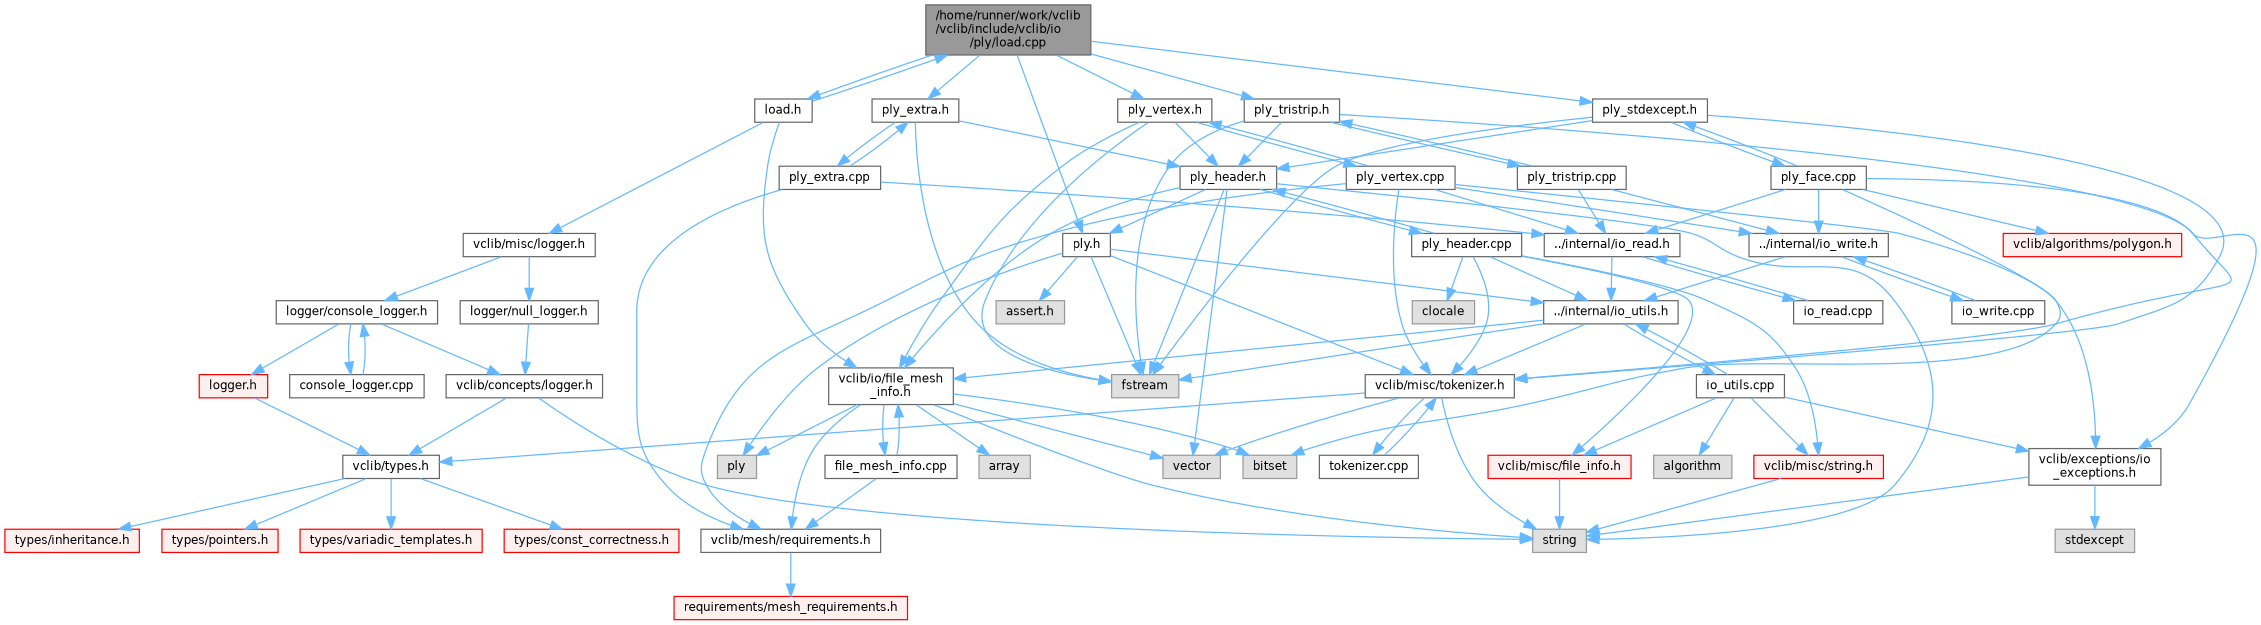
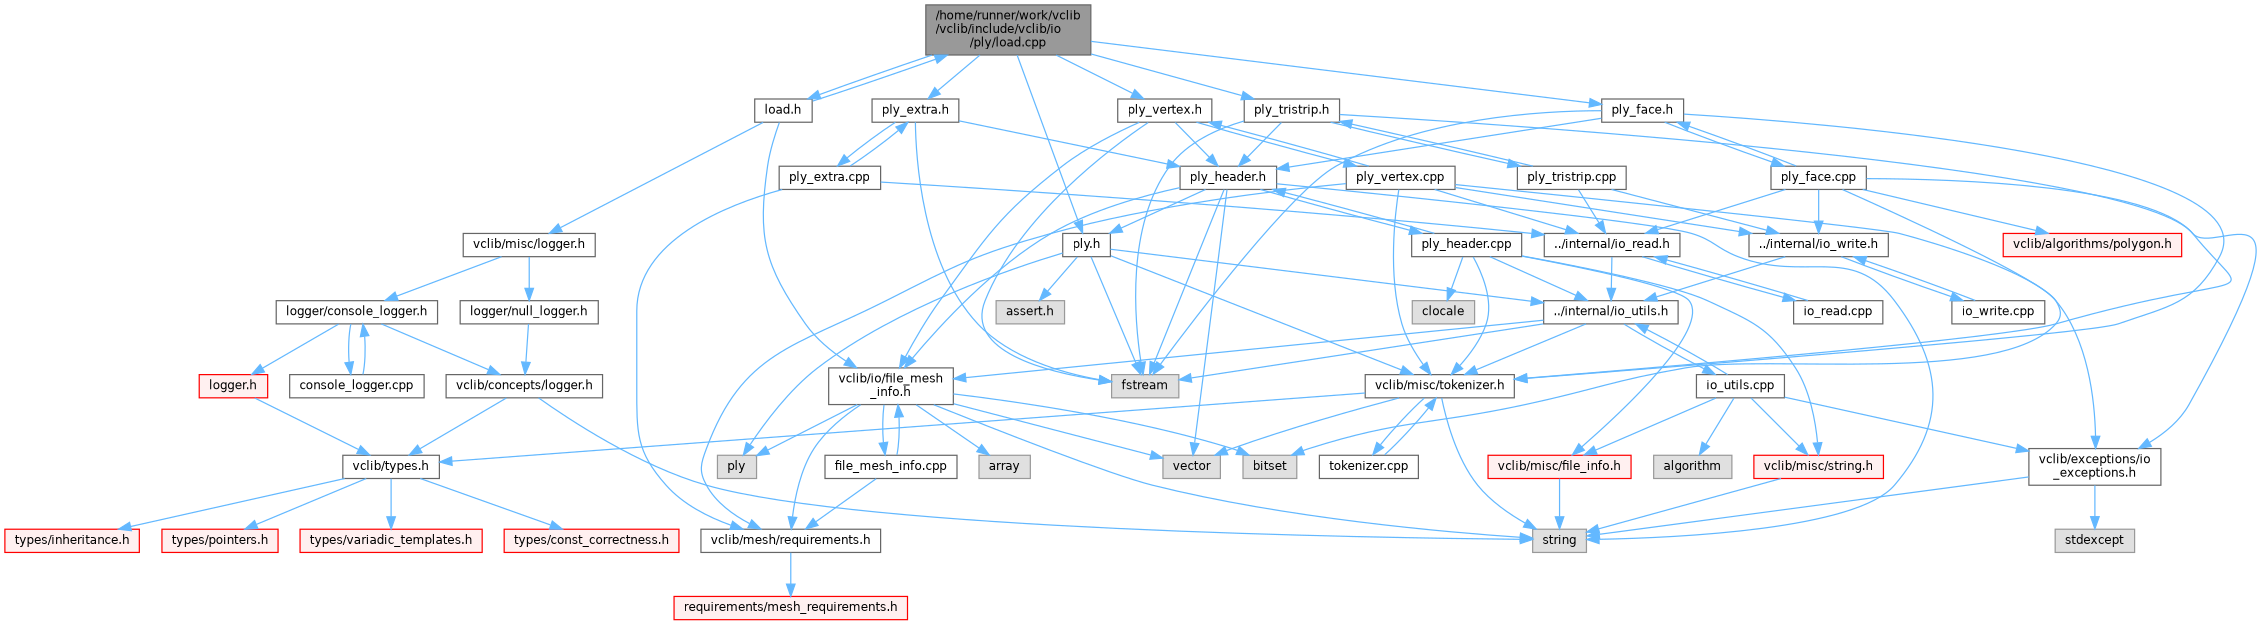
(1650, 111) -> (1643, 111)
